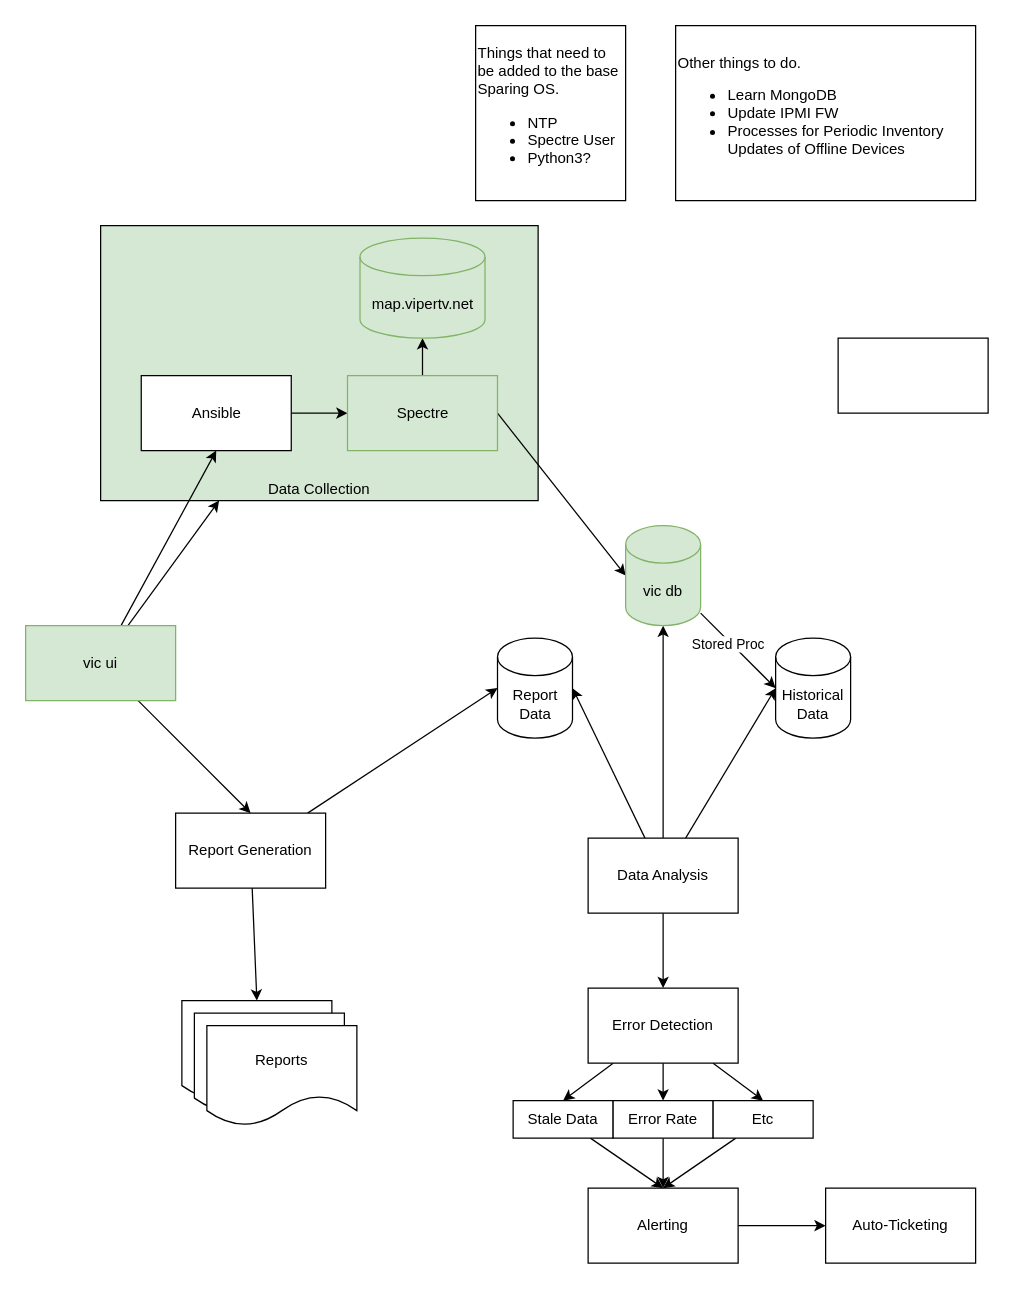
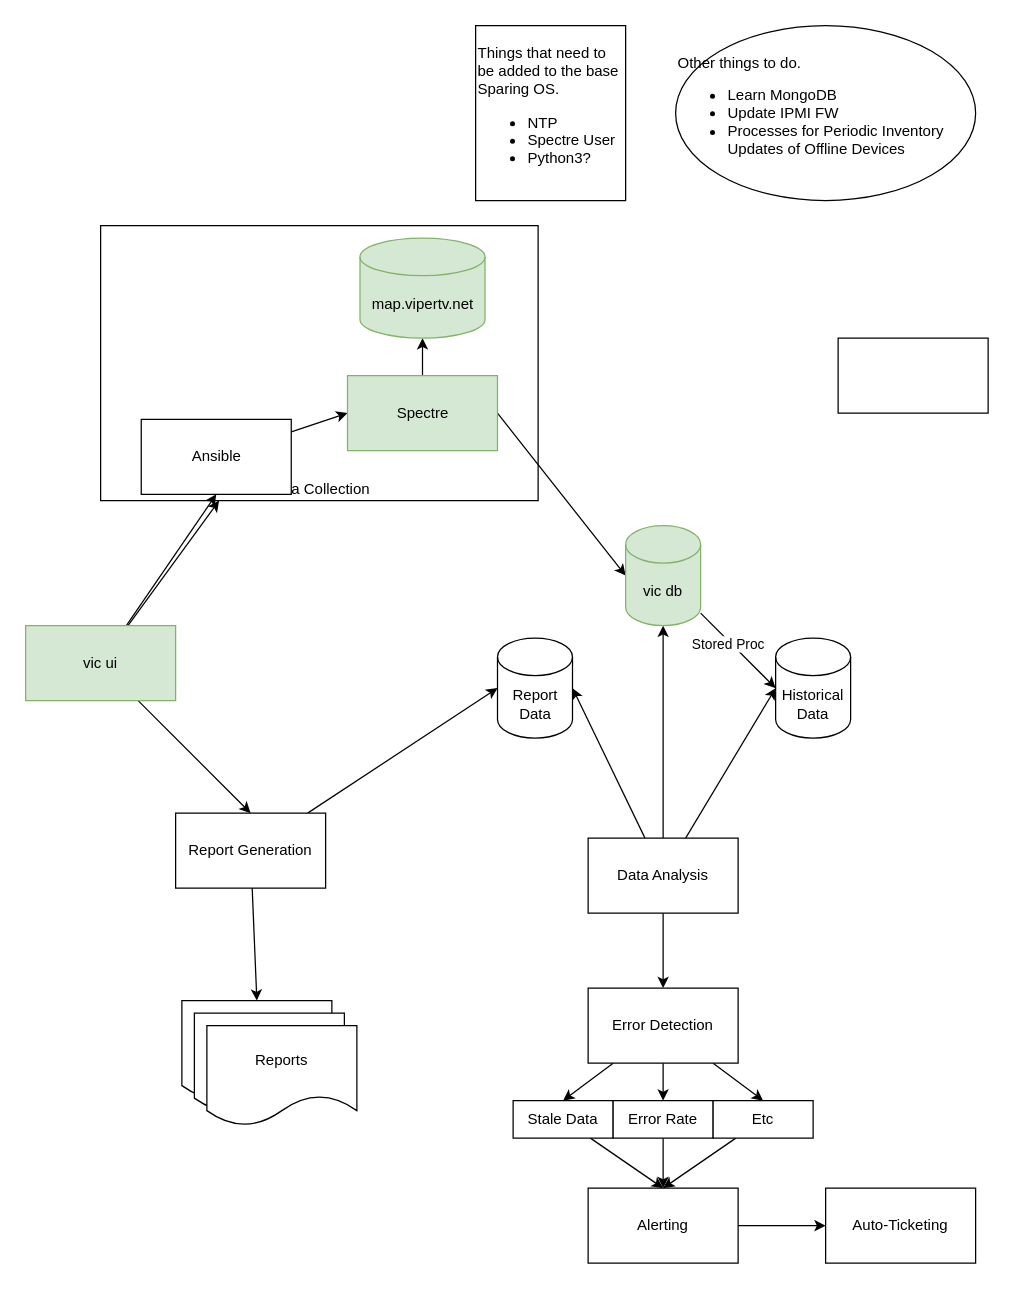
(826, 113) -> (826, 113)
(319, 363) -> (319, 363)
(216, 413) -> (216, 457)
